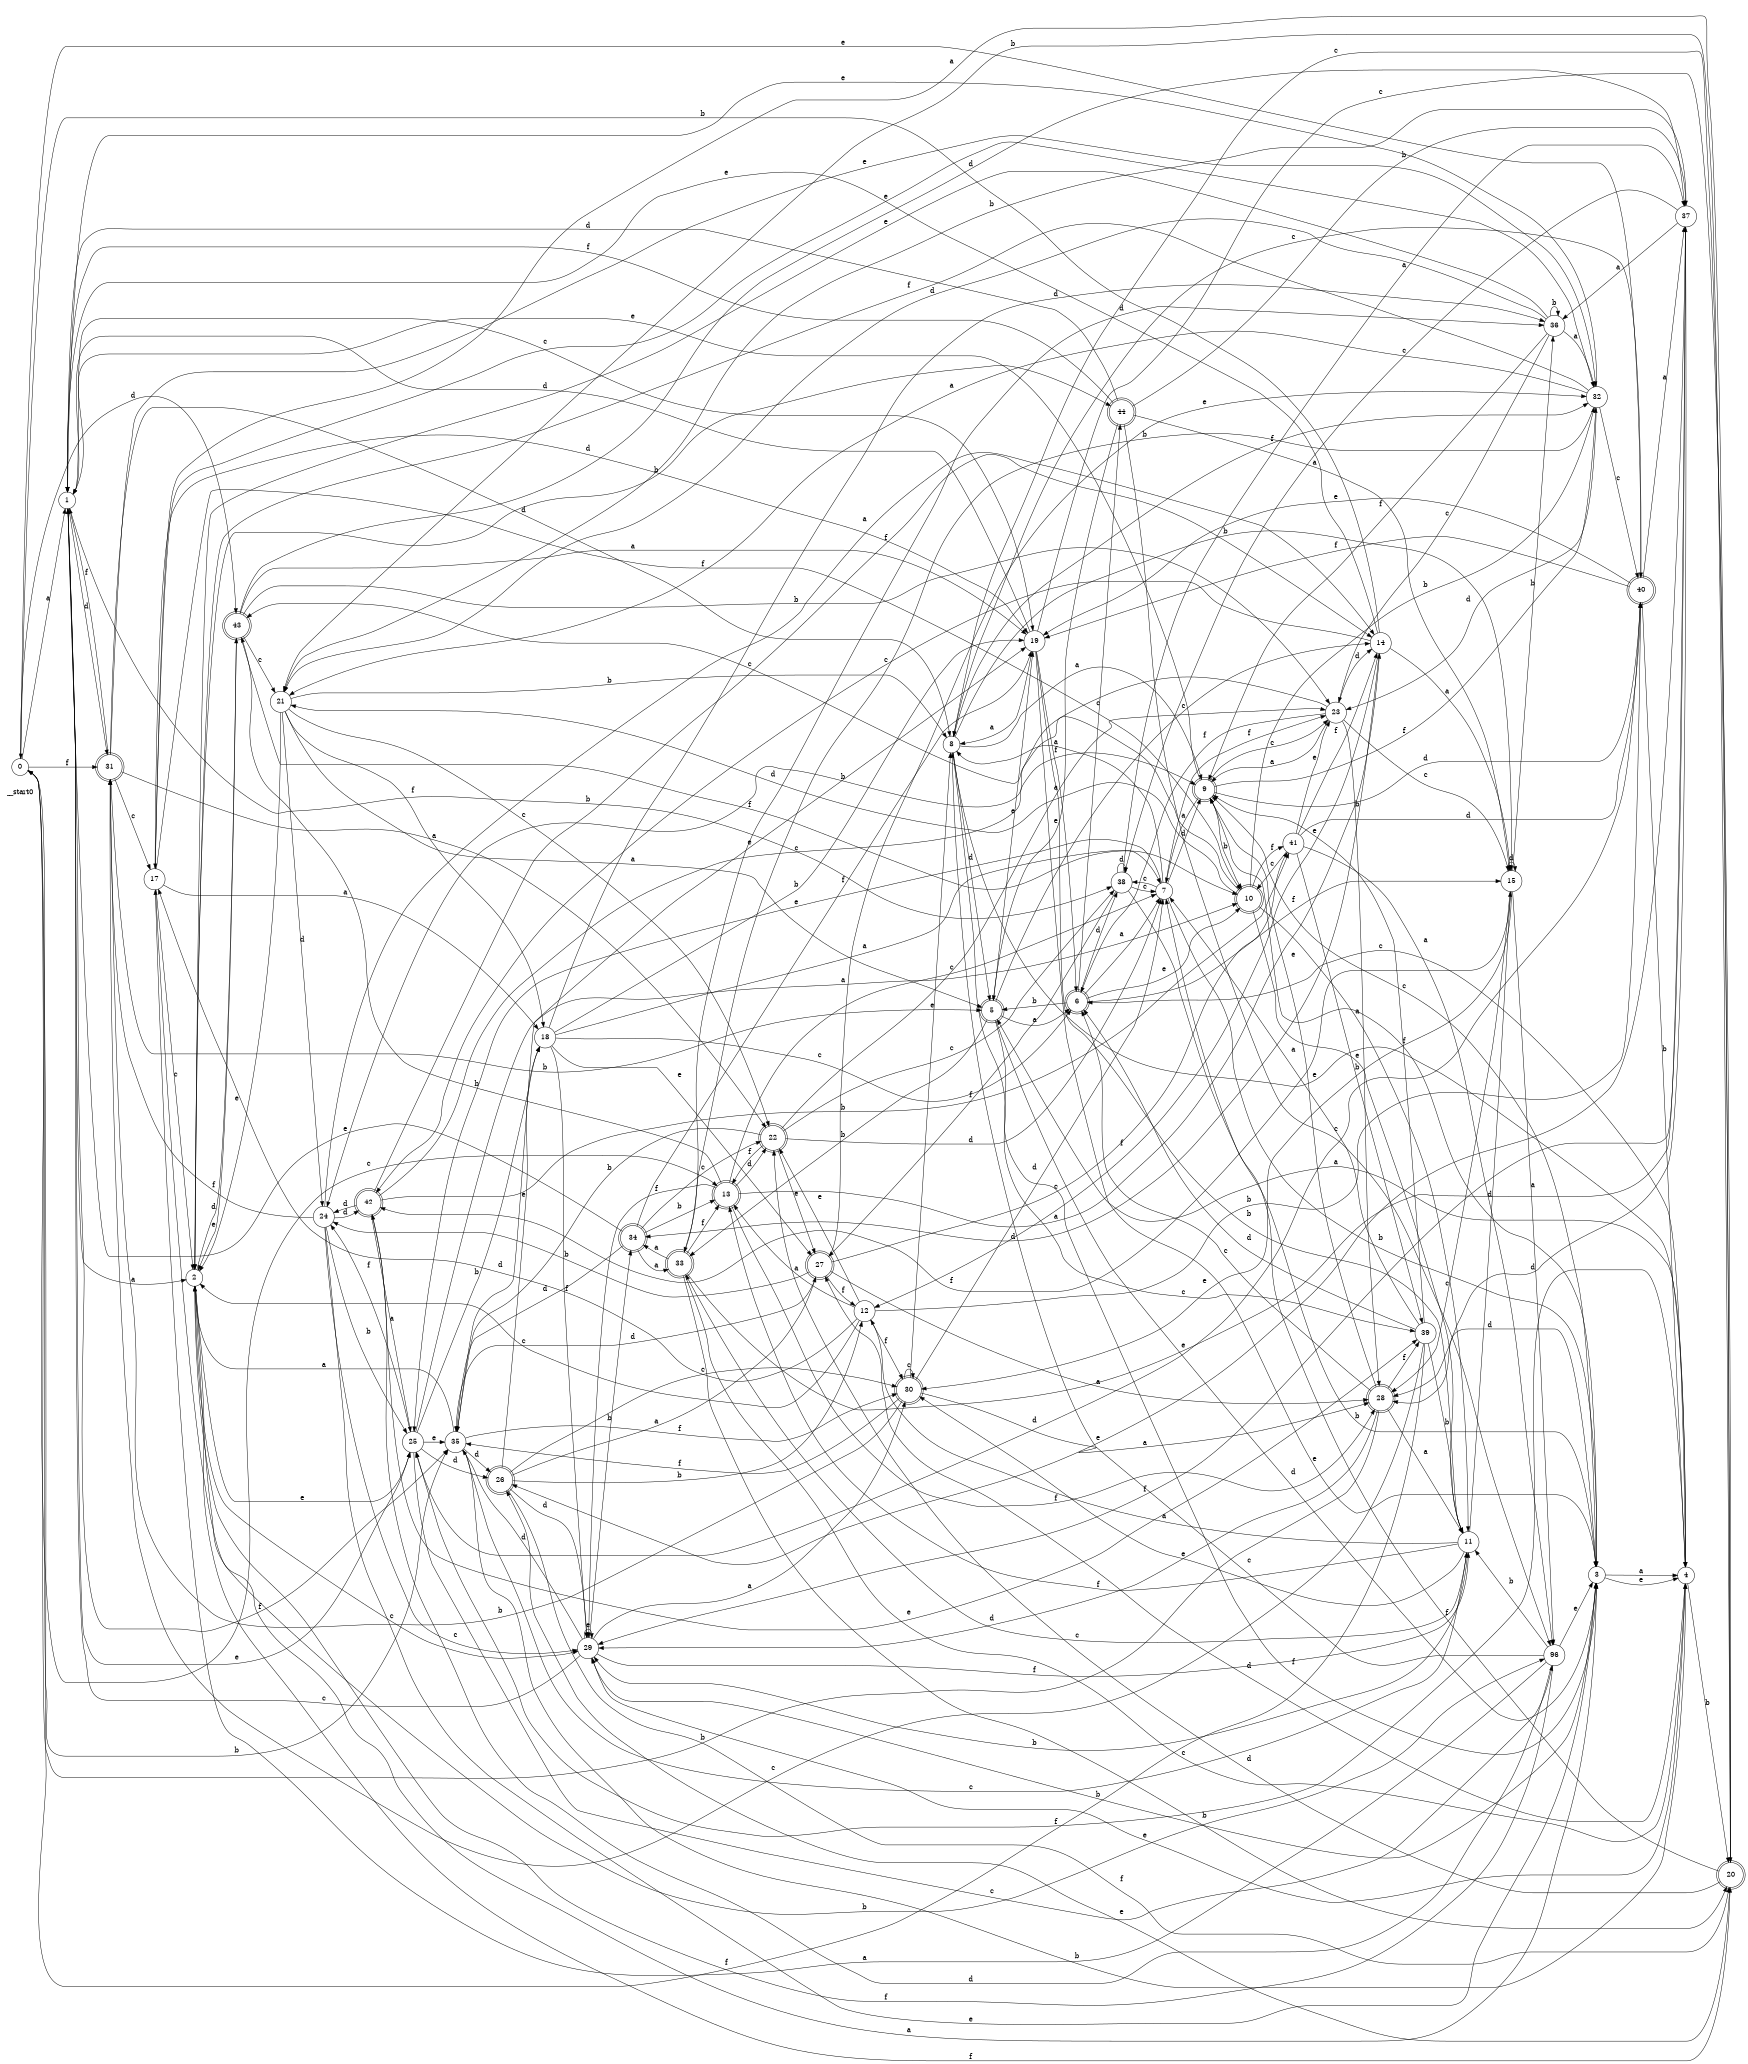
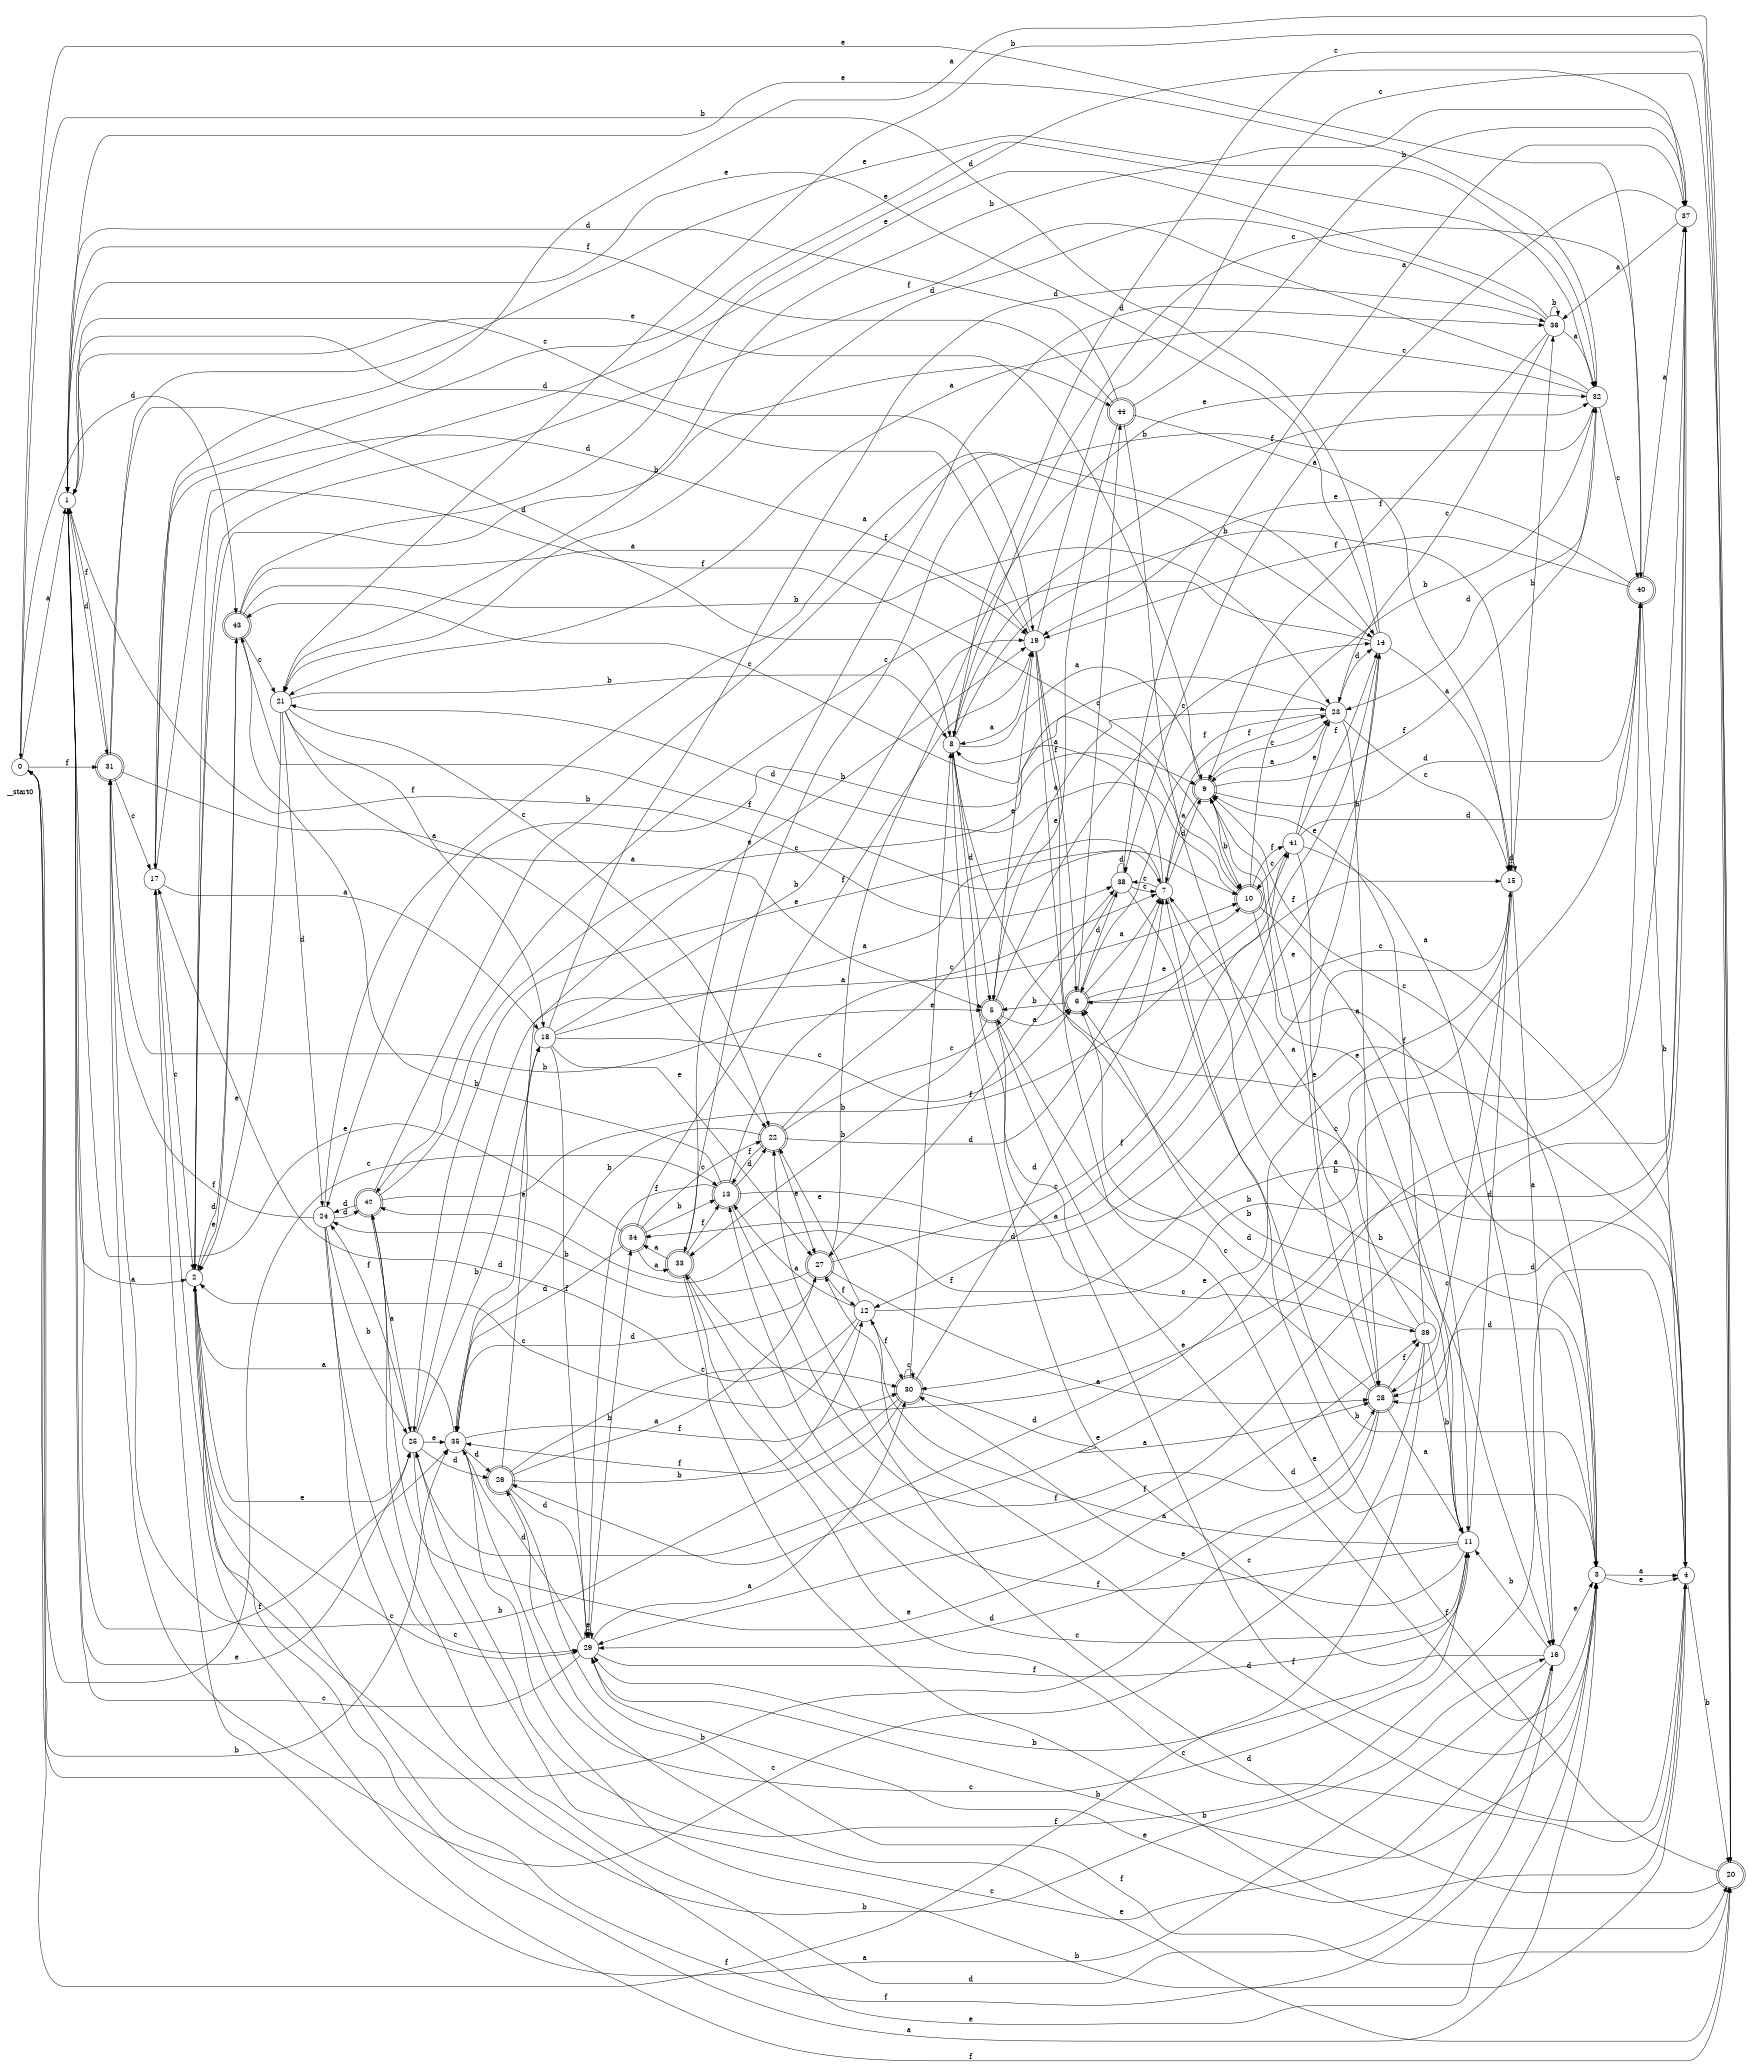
(1353, 1063) -> (1317, 1121)
(1554, 1655) -> (1554, 1655)
